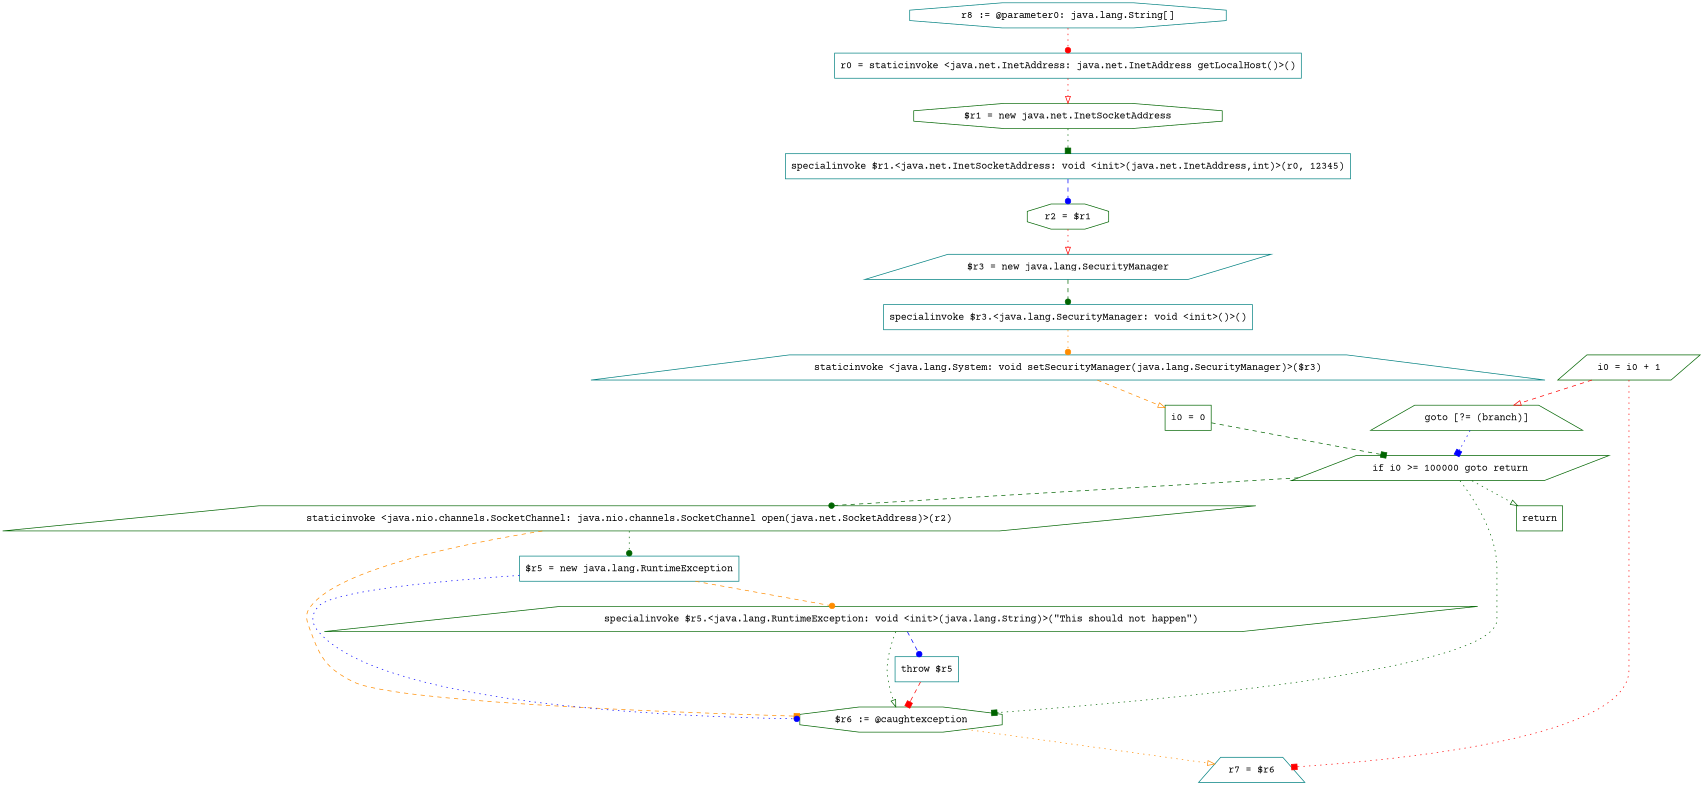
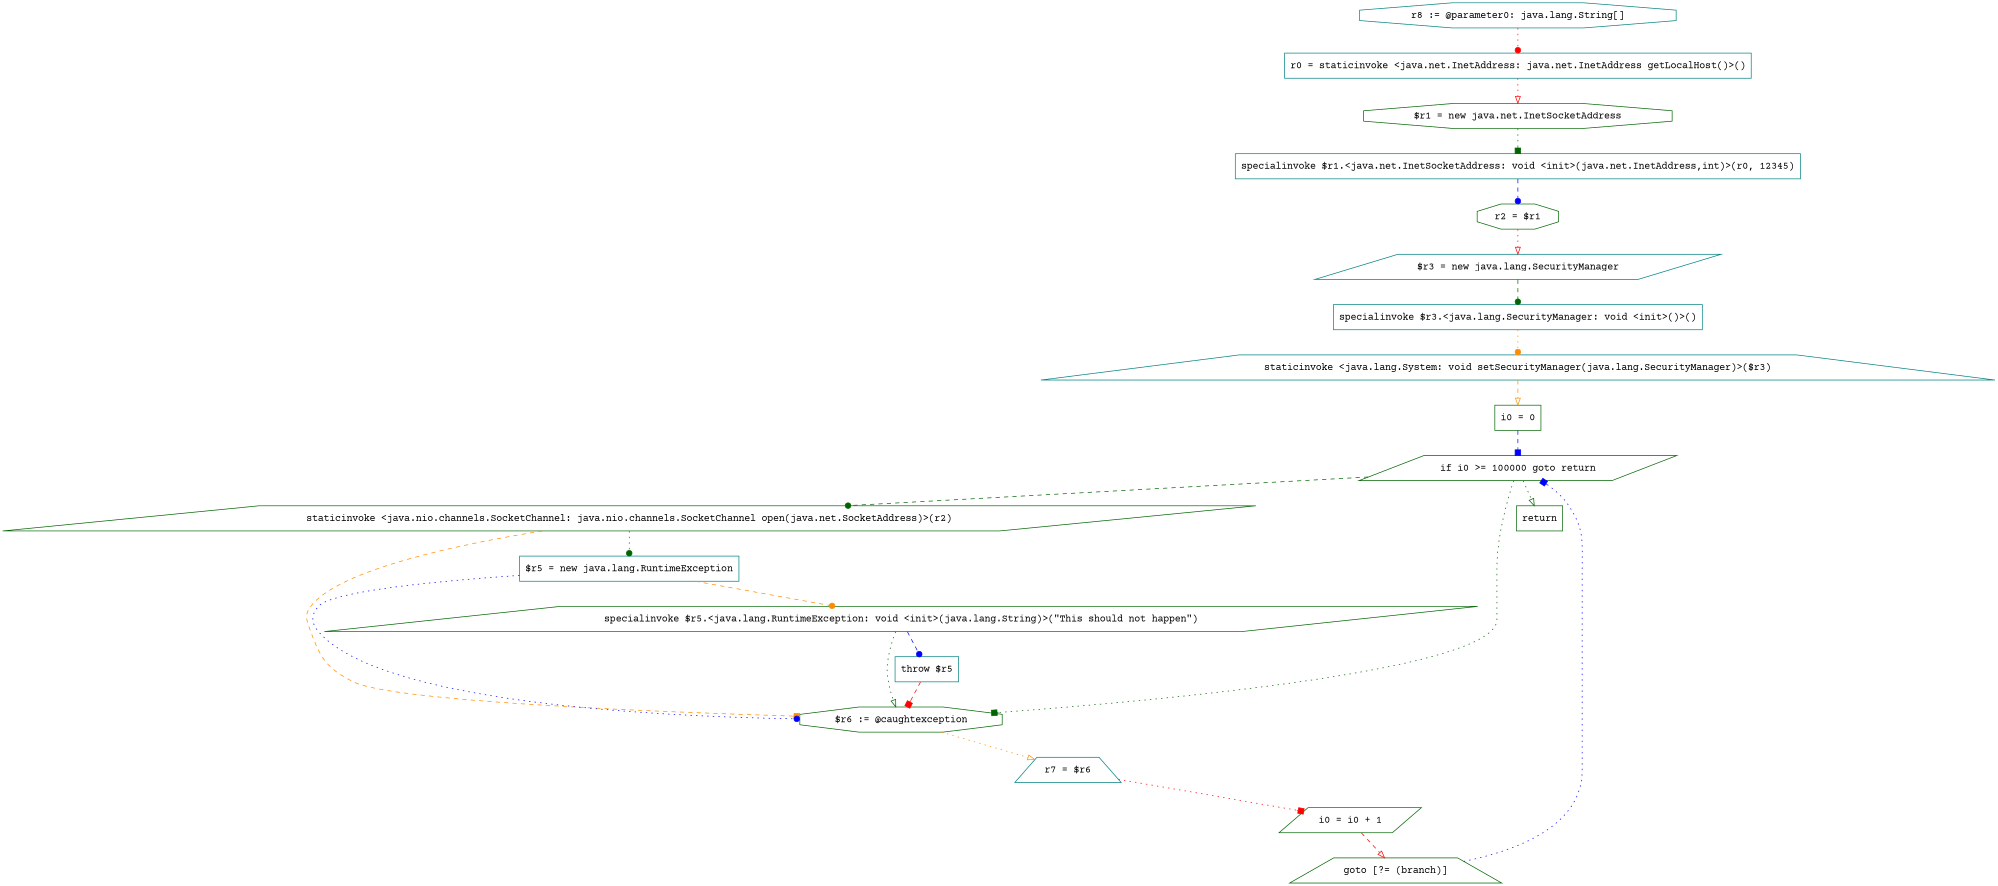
(1295, 438) -> (1518, 439)
(1612, 698) -> (1208, 795)
